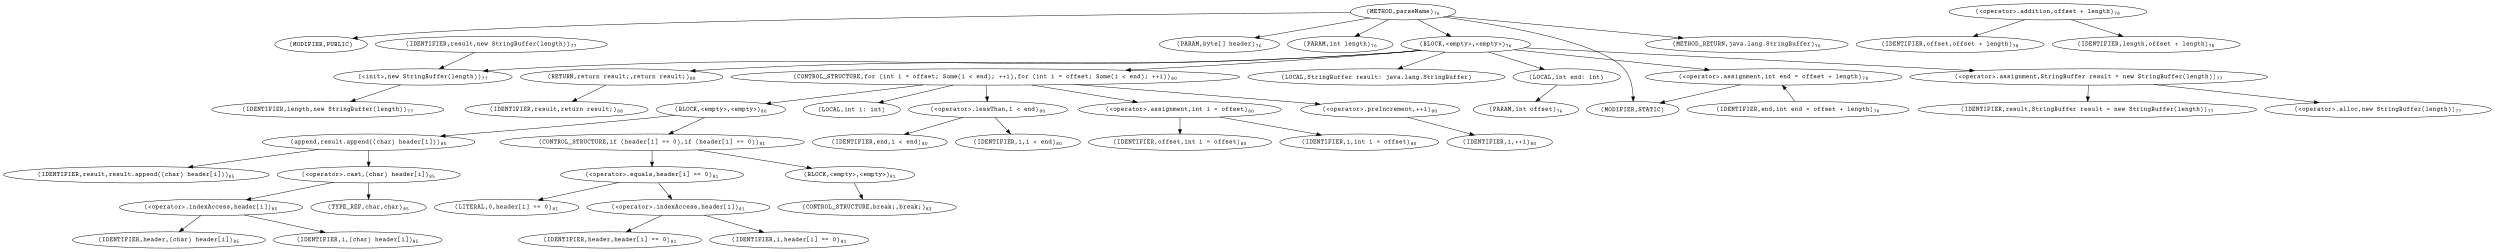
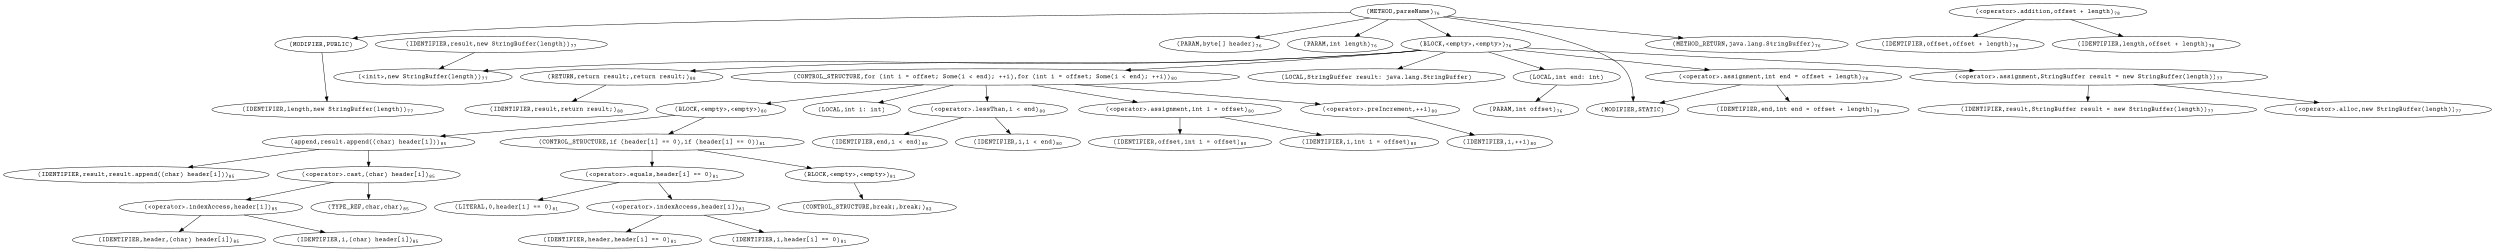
(378, 92) -> (324, 75)
(1790, 95) -> (1782, 92)
